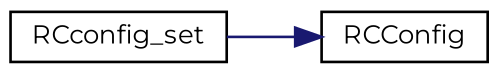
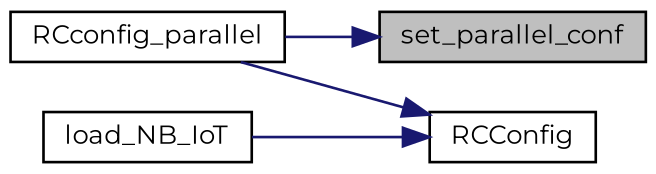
(119, 37) -> (148, 37)
none -> (513, 37)
none -> (148, 137)
